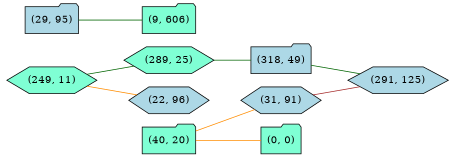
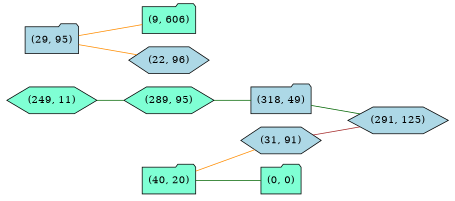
(110, 20) -> (110, 30)
(169, 60) -> (169, 100)
(112, 91) -> (108, 50)
(228, 140) -> (228, 181)
